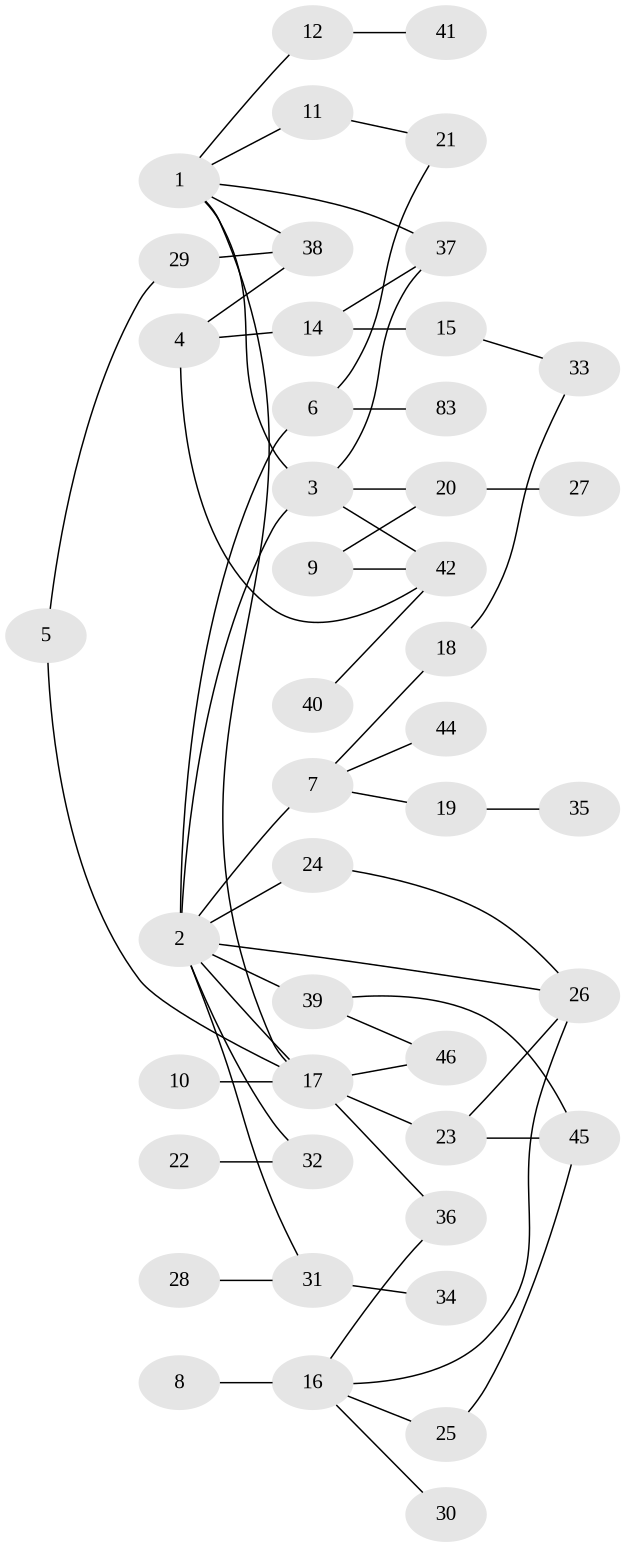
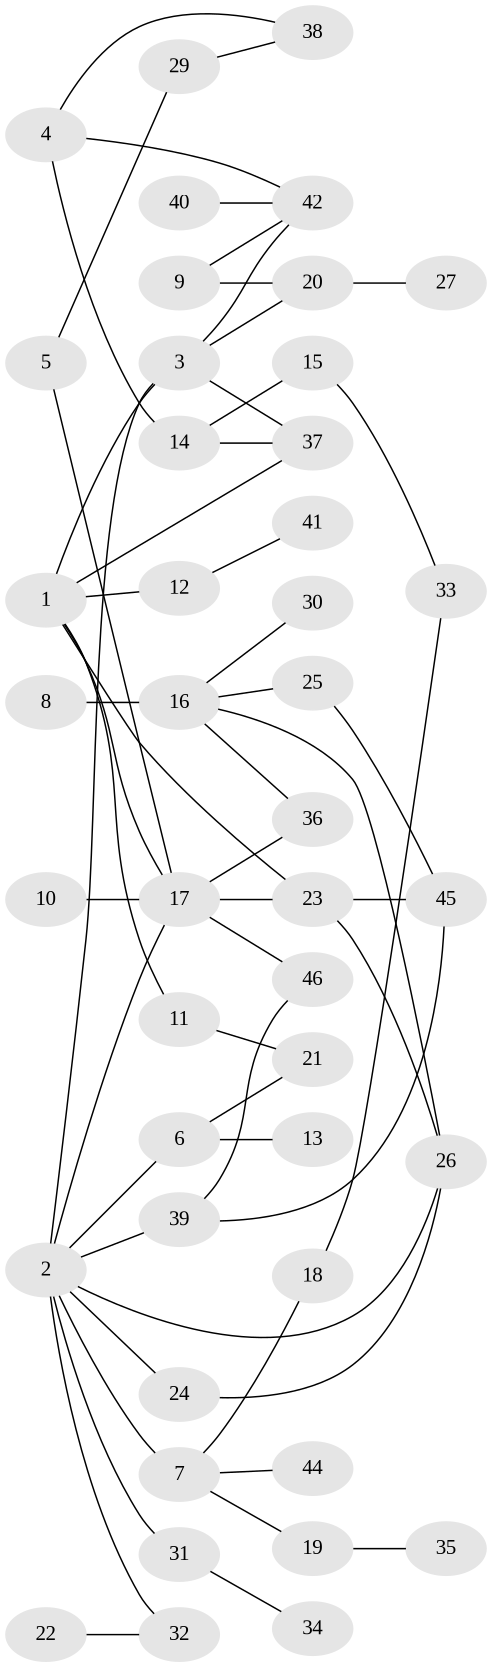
(246, 215) -> (159, 765)
(446, 409) -> (313, 1140)
(179, 1280) -> none
